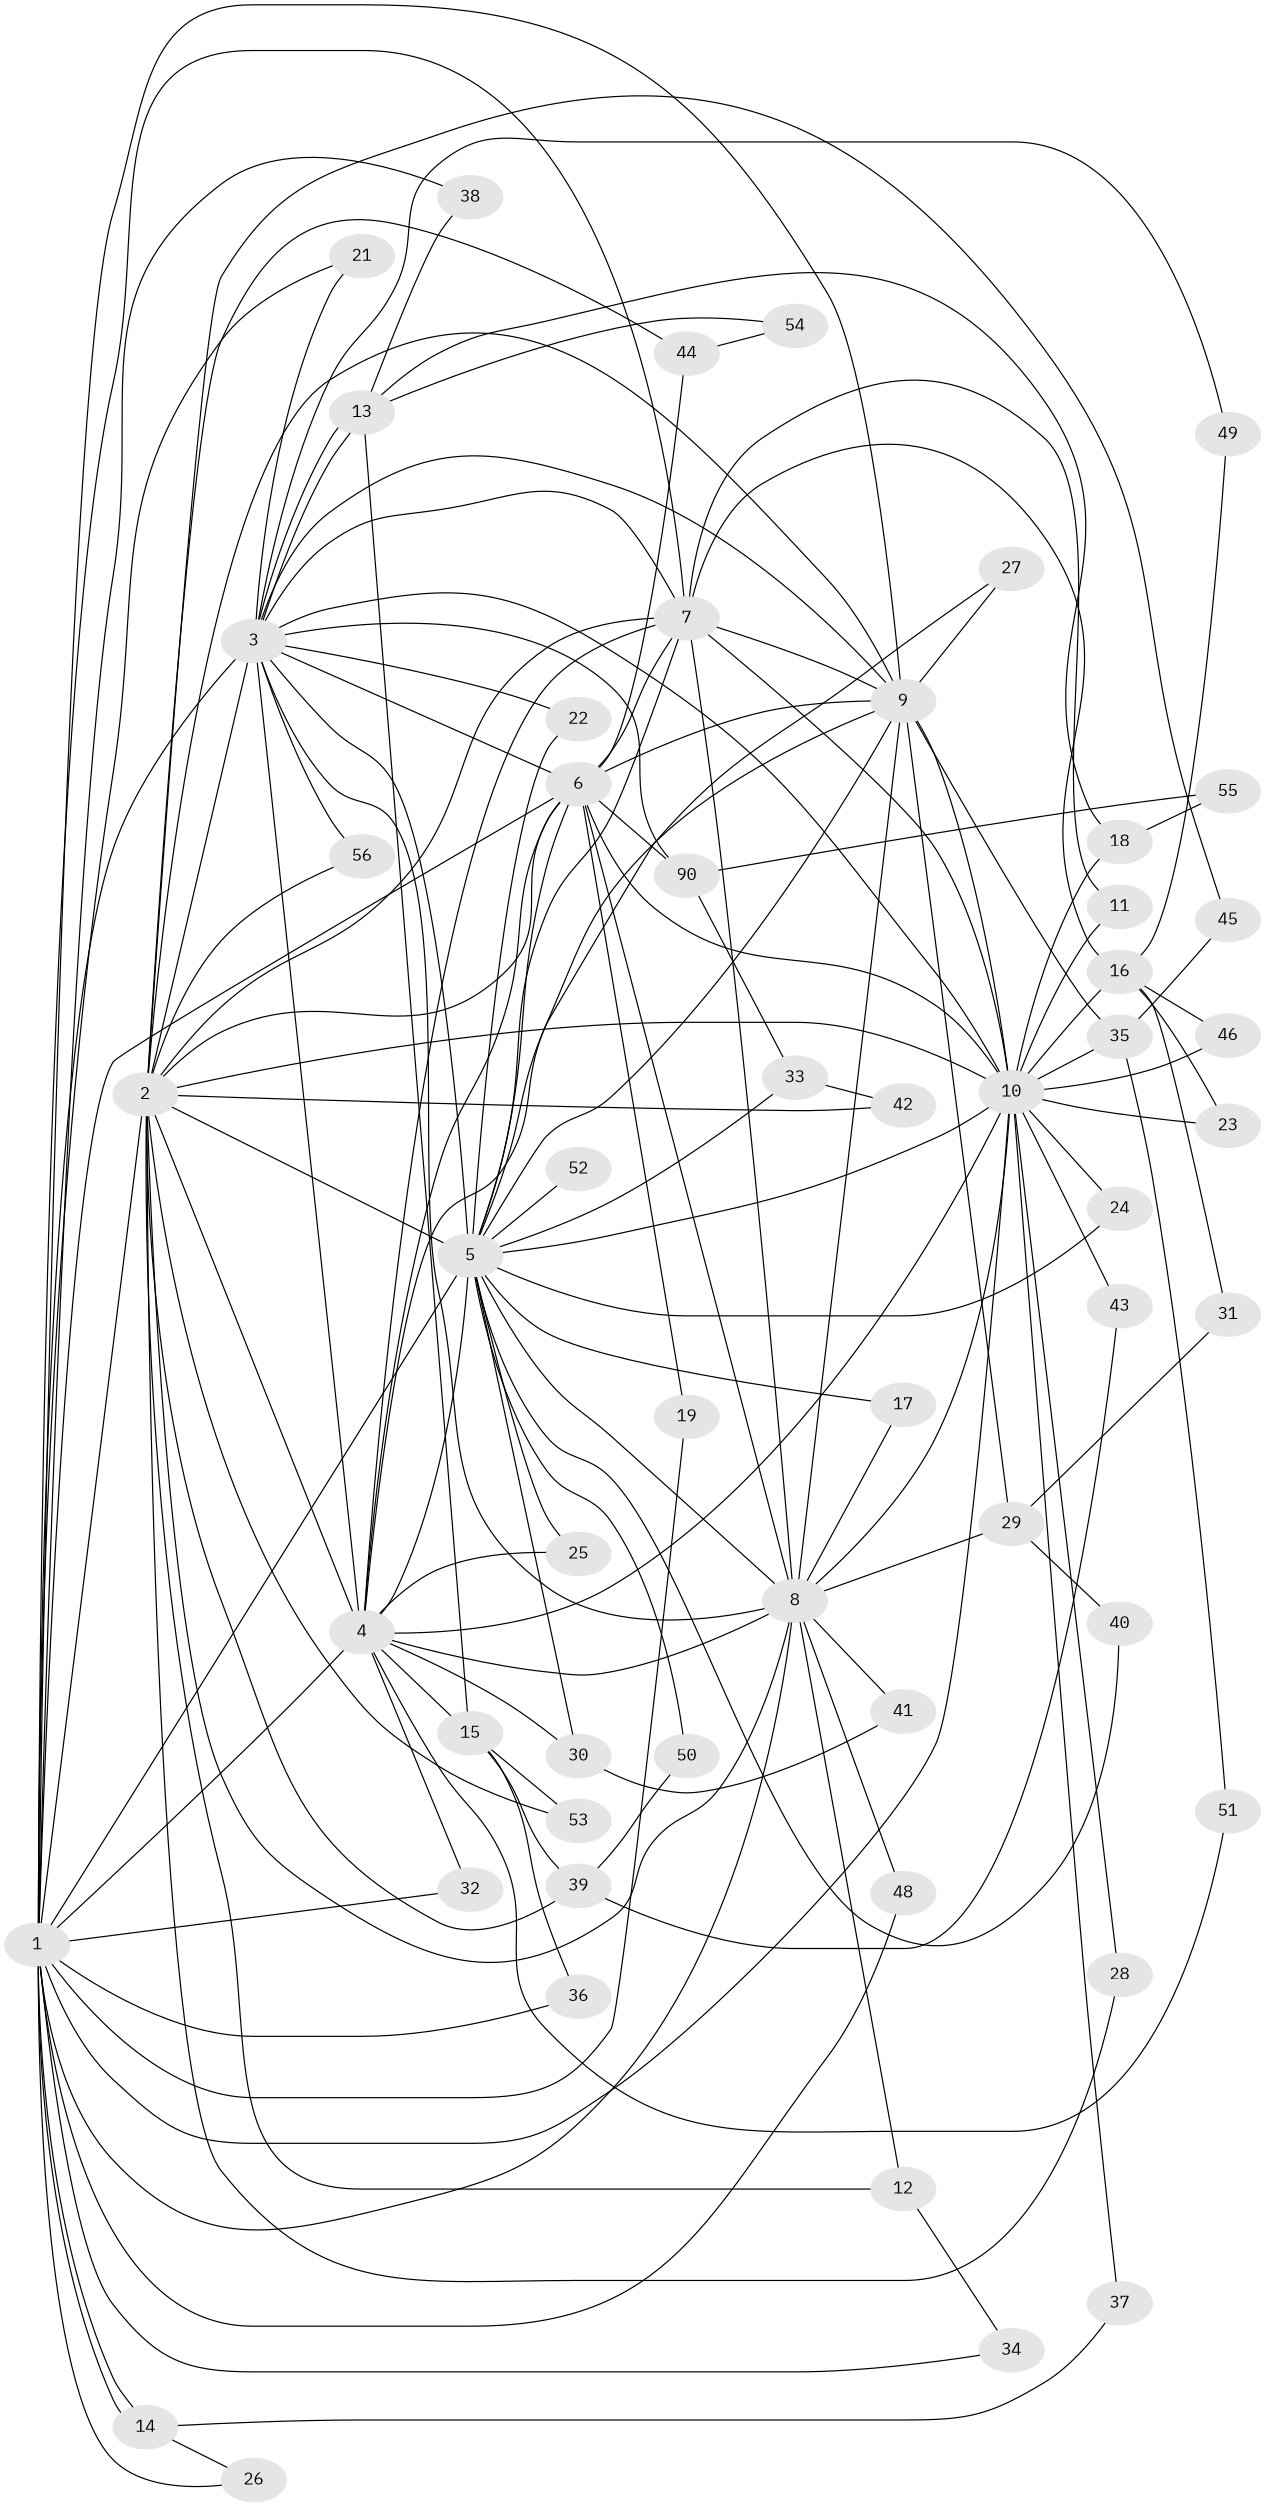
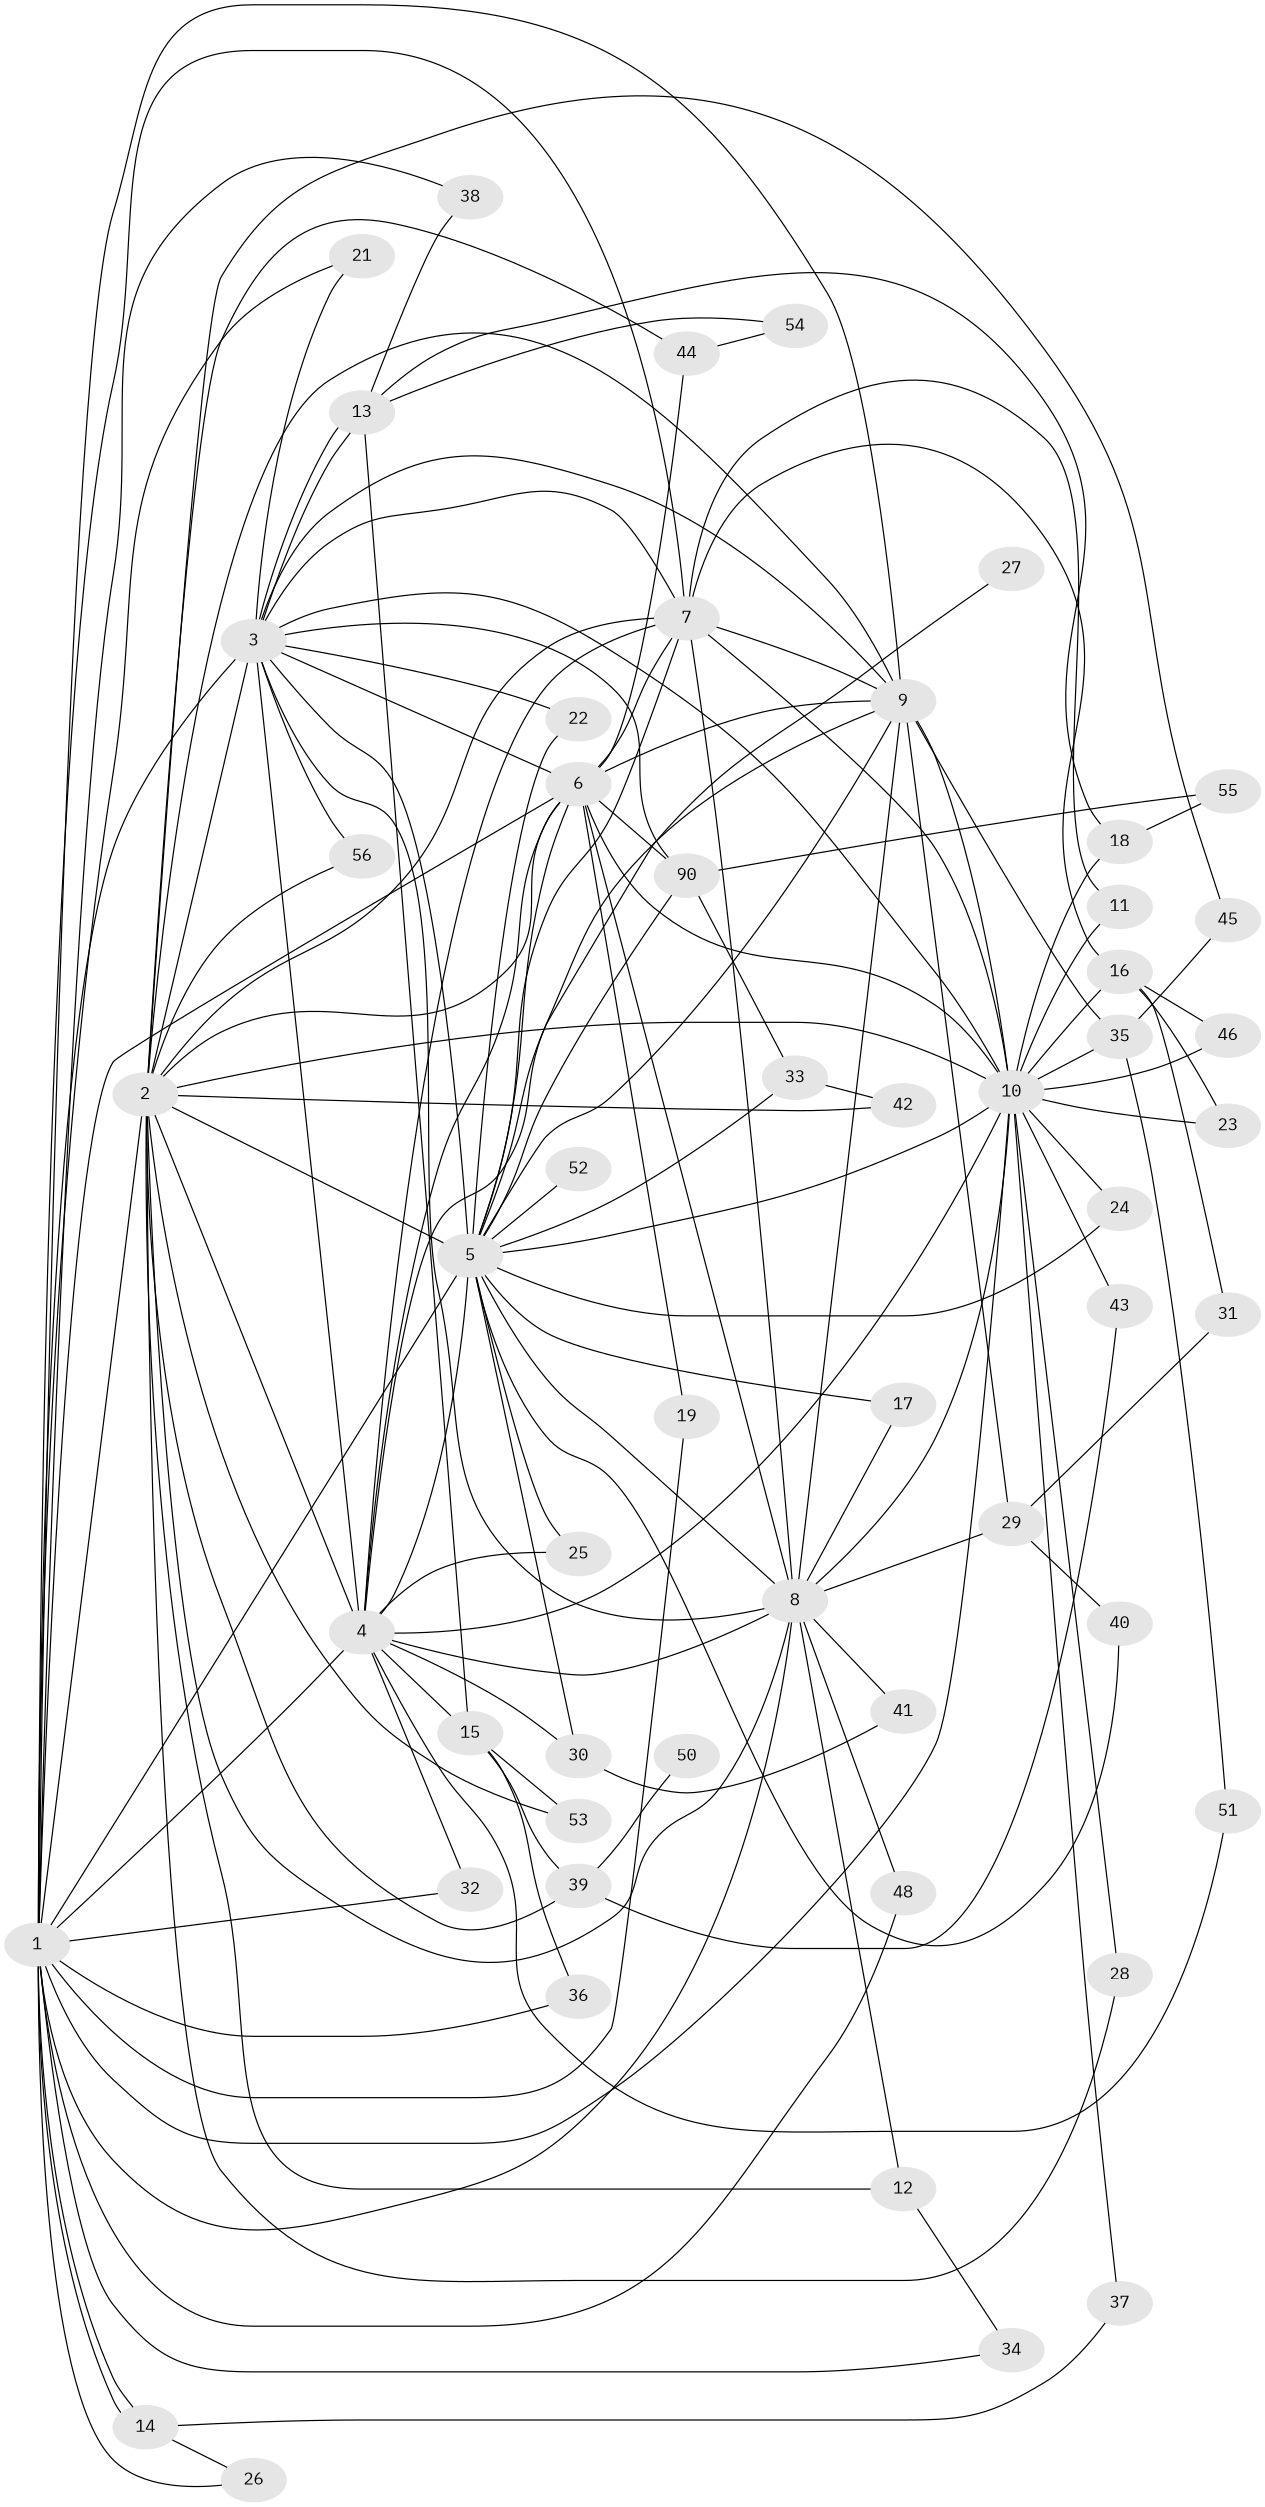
(1228, 434) -> none
(957, 635) -> none
(587, 1500) -> (566, 1059)
